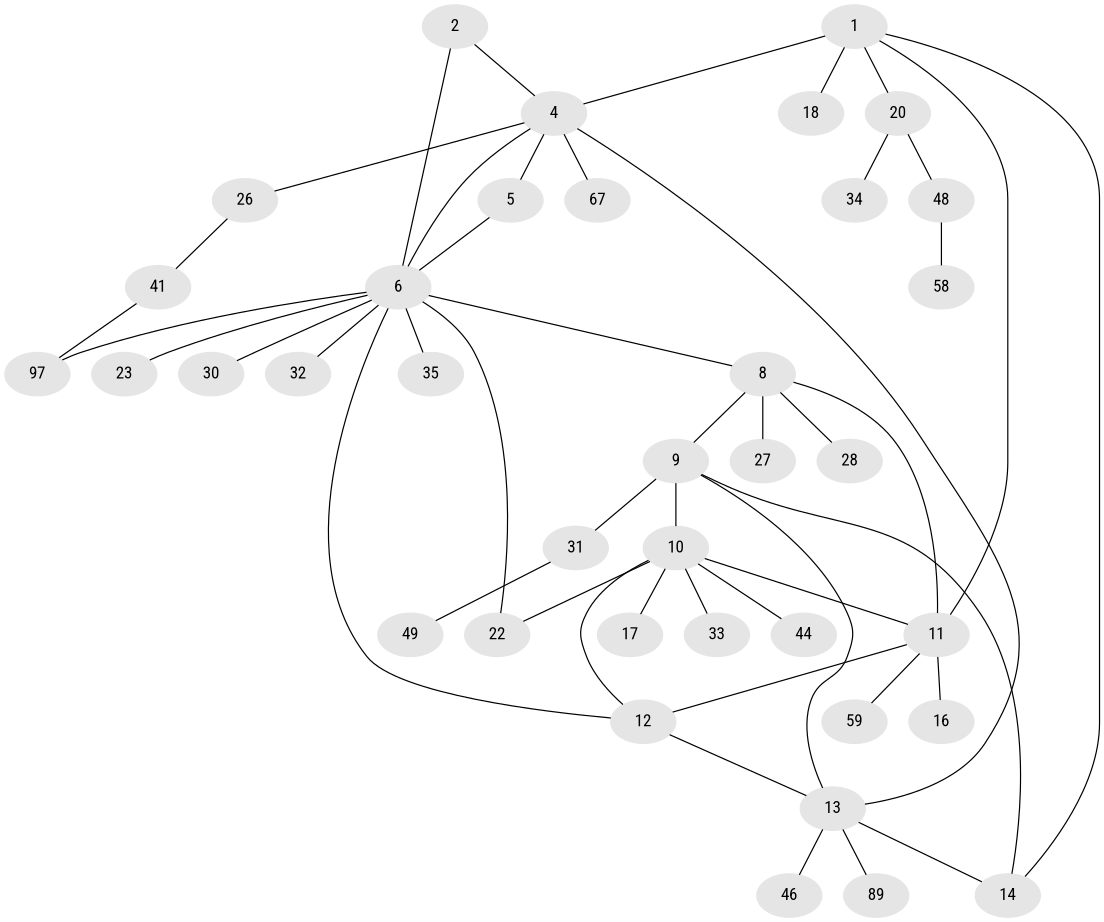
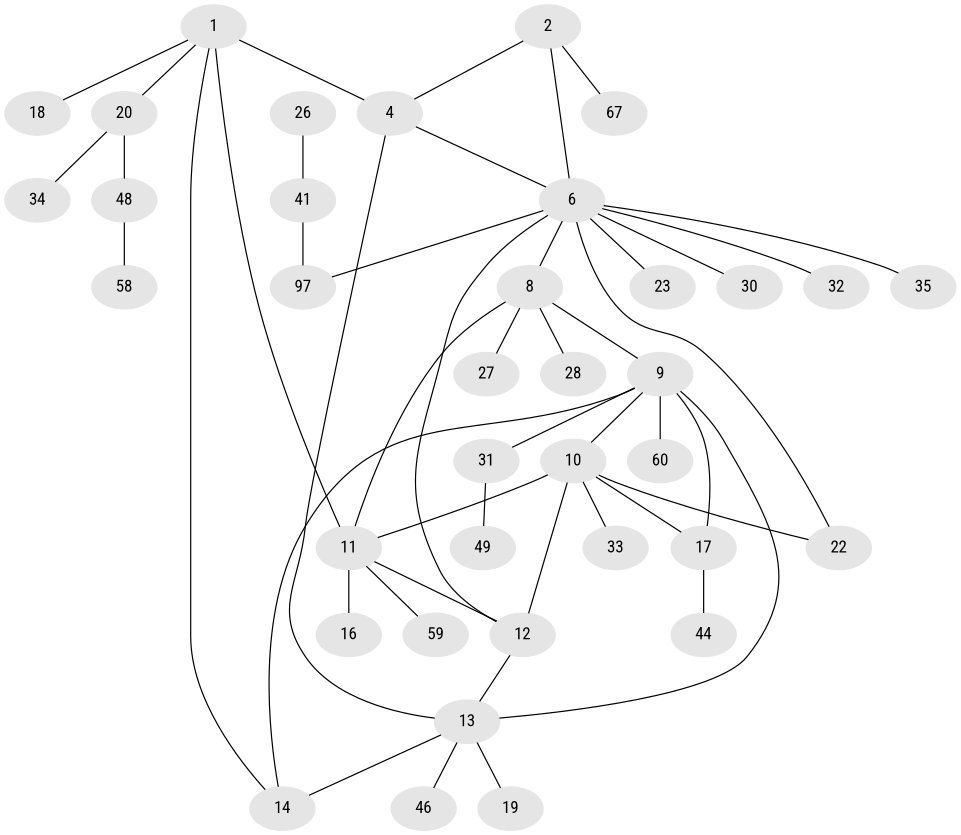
(399, 157) -> none
(576, 157) -> (581, 70)
(511, 200) -> none
none -> (707, 456)
none -> (660, 461)
(740, 591) -> (704, 592)
(876, 896) -> (511, 809)
